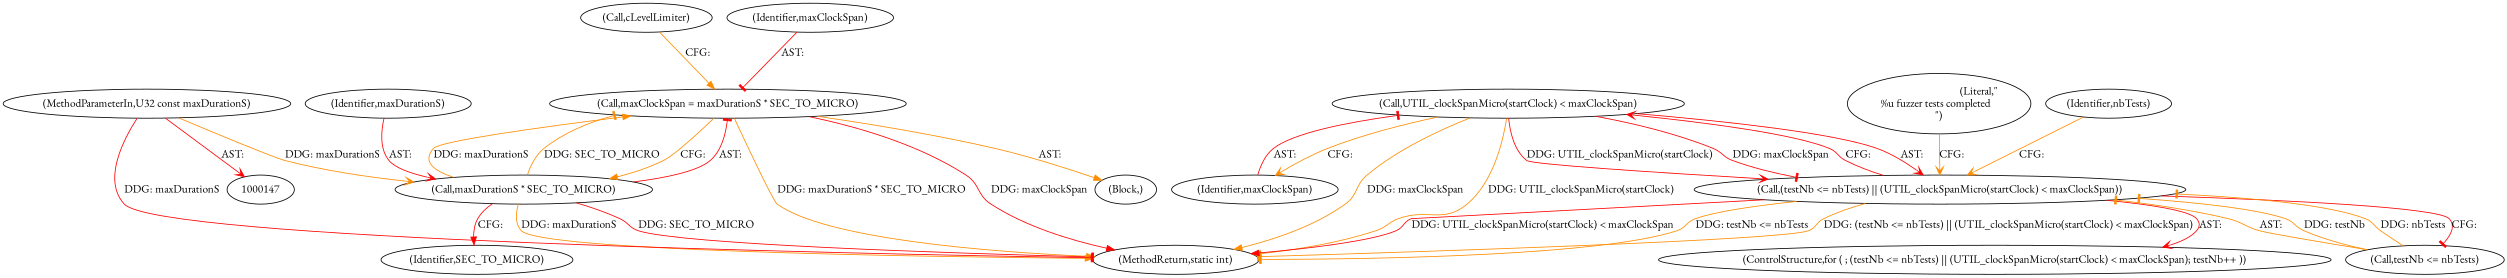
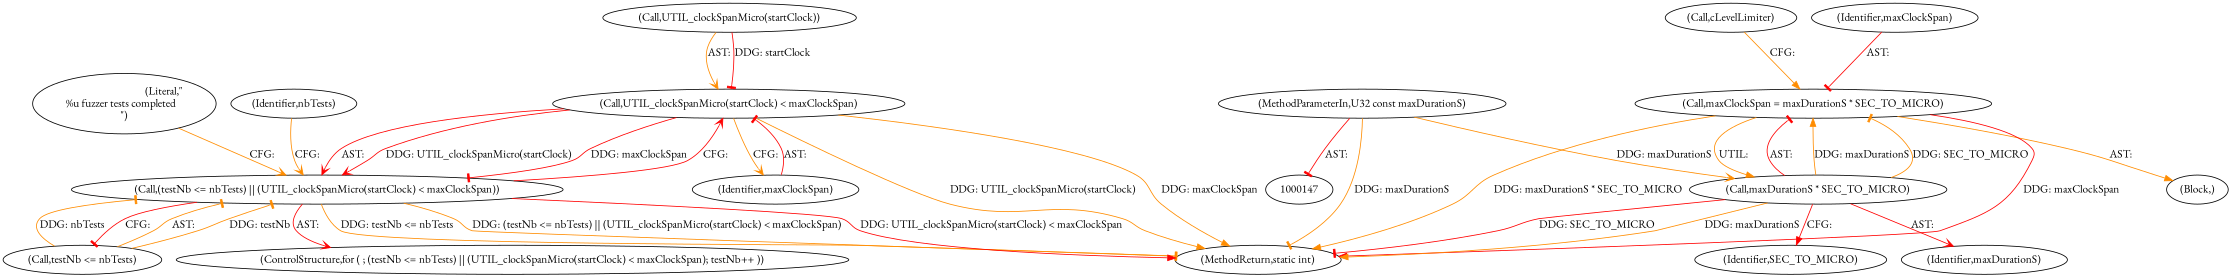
none -> (730, 18)
(202, 145) -> (1328, 144)
(694, 154) -> (1735, 154)
(389, 160) -> (1898, 223)
(533, 243) -> (1347, 193)
